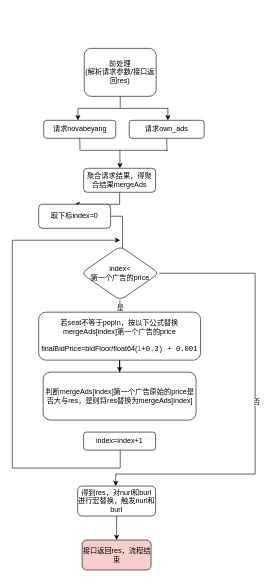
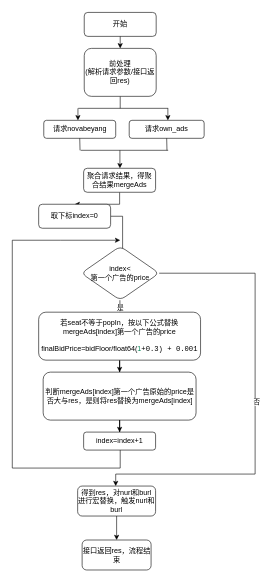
none -> (120, 24)
none -> (120, 41)
none -> (120, 428)
(117, 555) -> (117, 555)
